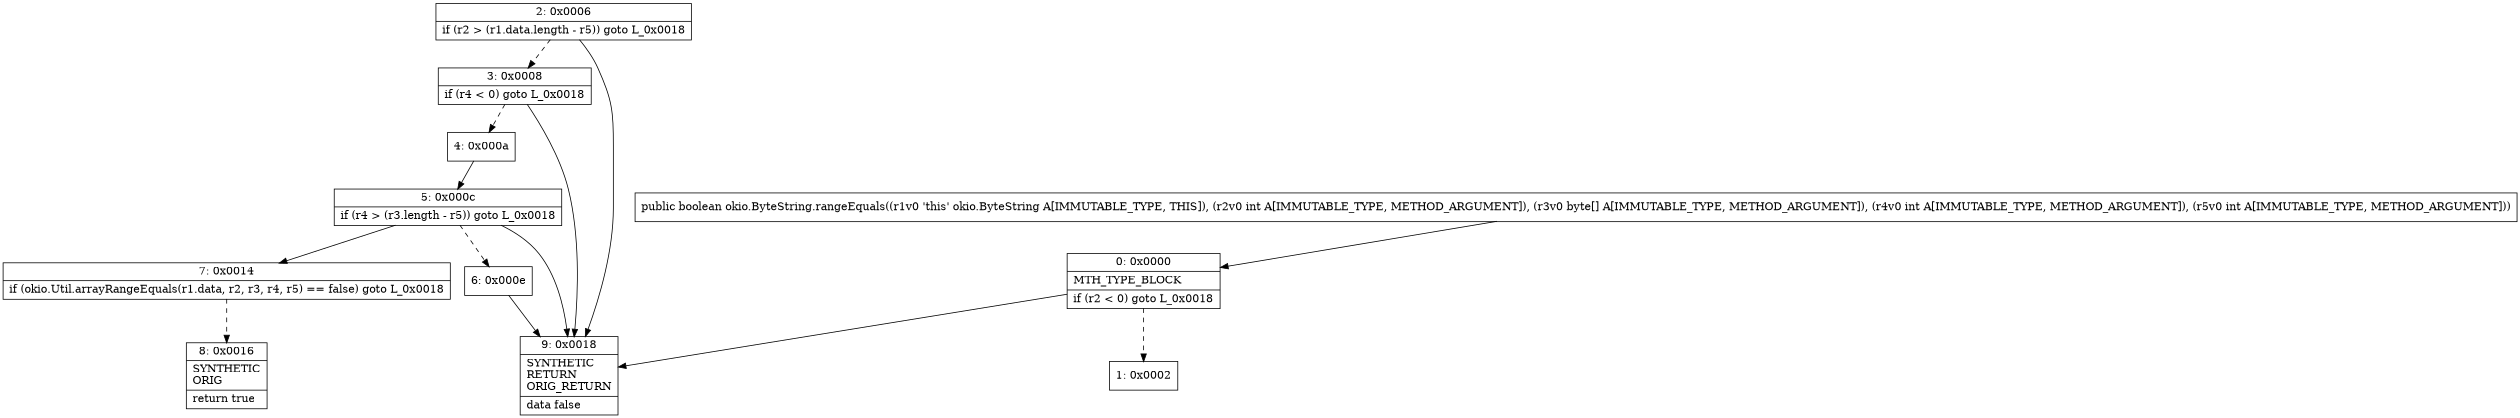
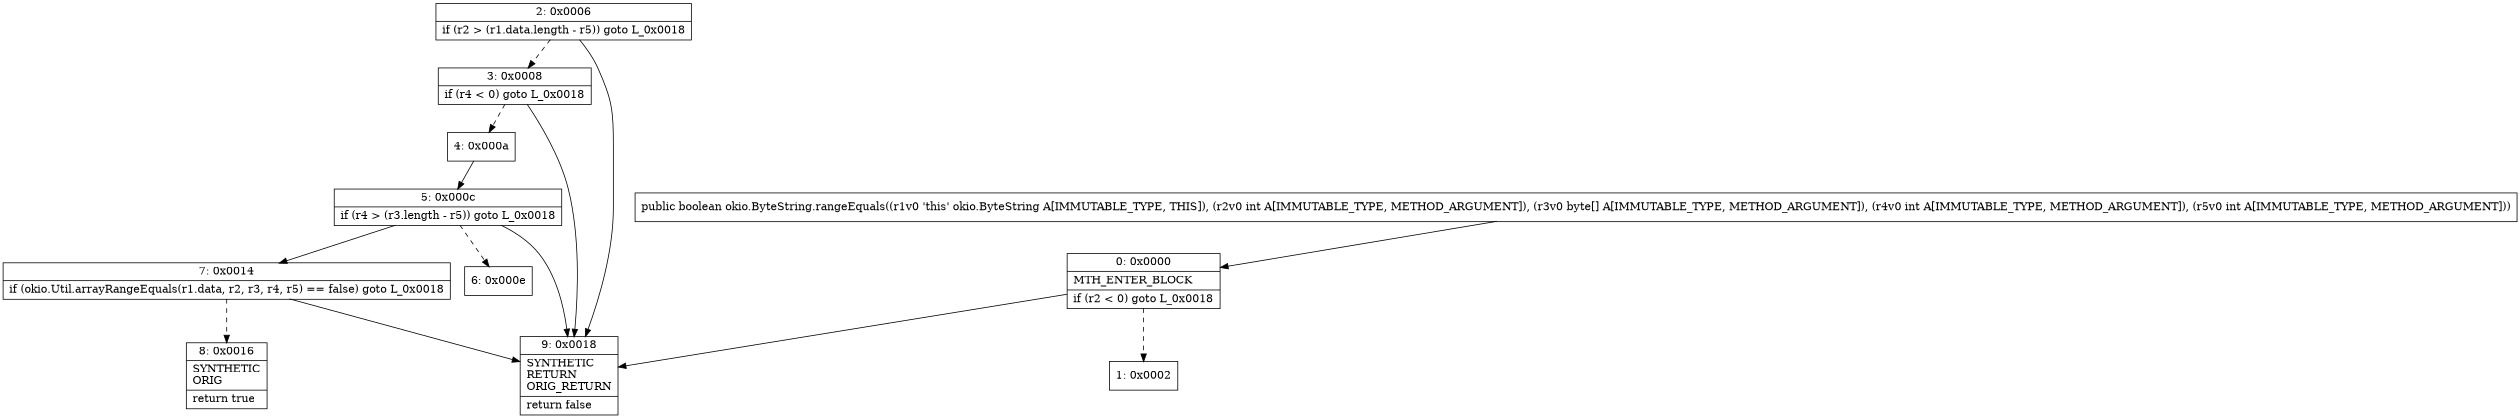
(1127, 280) -> (1133, 280)
(522, 313) -> (401, 329)
(554, 405) -> (559, 405)
